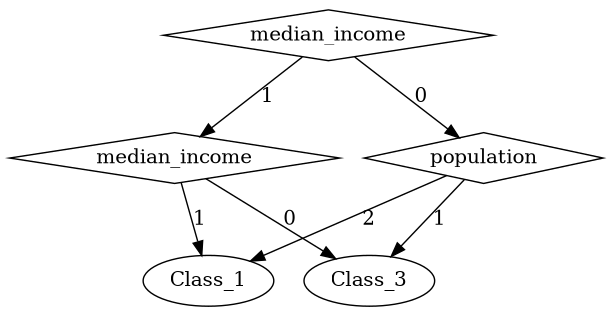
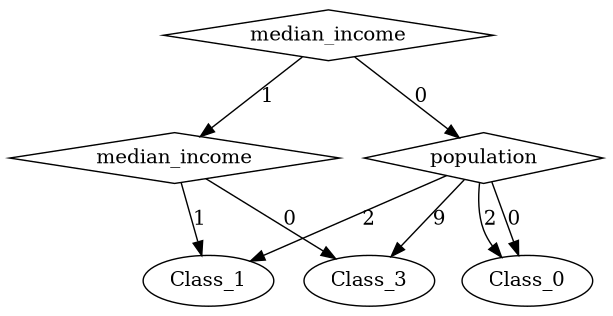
(440, 219) -> (440, 219)
none -> (527, 281)
